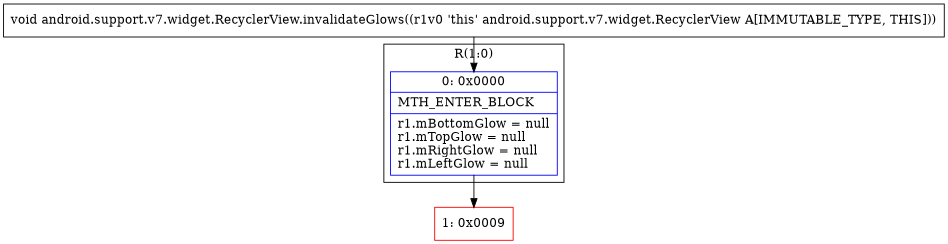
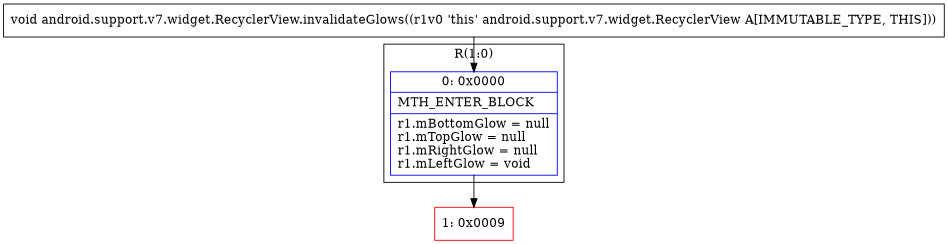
(463, 164) -> (465, 164)
